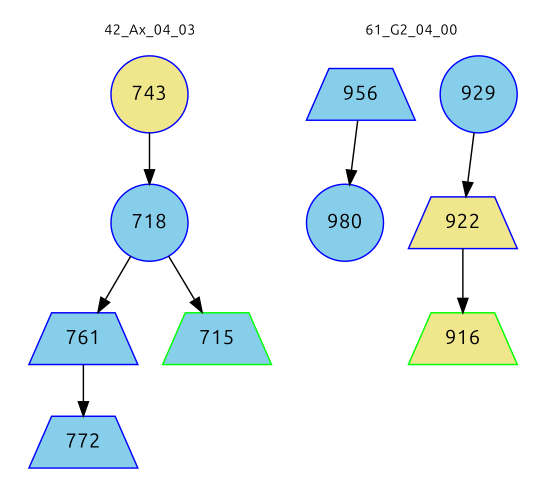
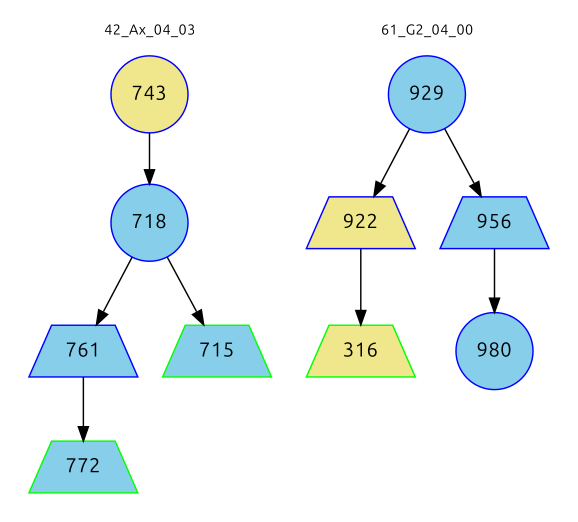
none -> (459, 156)
(463, 339) -> (361, 351)
(83, 442) -> (83, 467)
